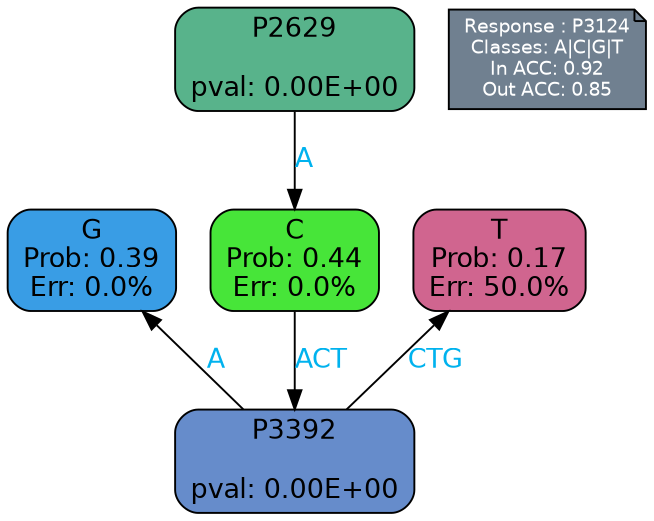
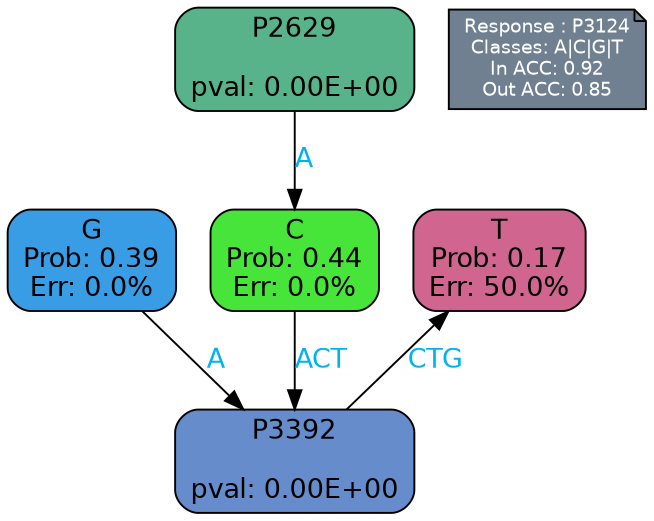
(200, 367) -> (186, 353)
